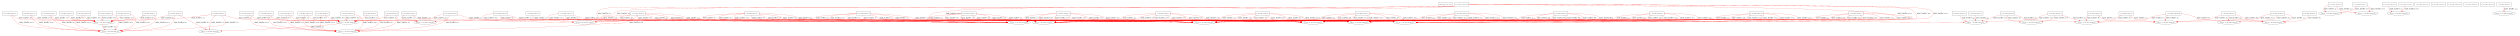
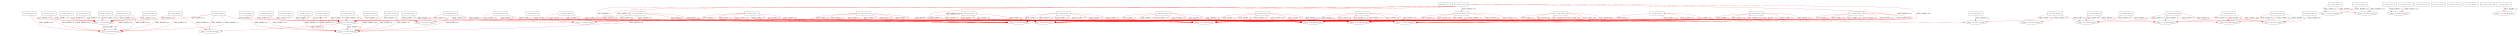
(10, 13) -> none
(1959, 13) -> none
(2008, 13) -> none
(1933, 15) -> (1462, 8)
(918, 20) -> none
(1076, 20) -> none
(1161, 20) -> none
(1353, 20) -> (742, 20)
(1435, 20) -> none
none -> (2190, 20)
(299, 28) -> (347, 26)
